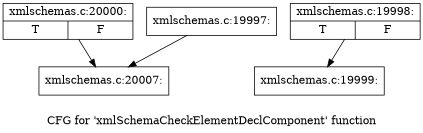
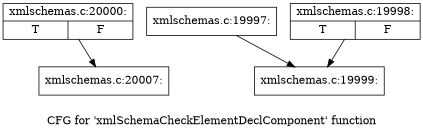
(161, 49) -> (262, 49)
